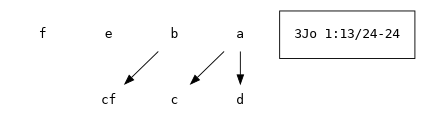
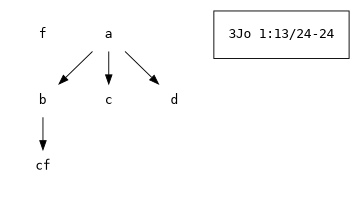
(109, 35) -> none
none -> (79, 64)
